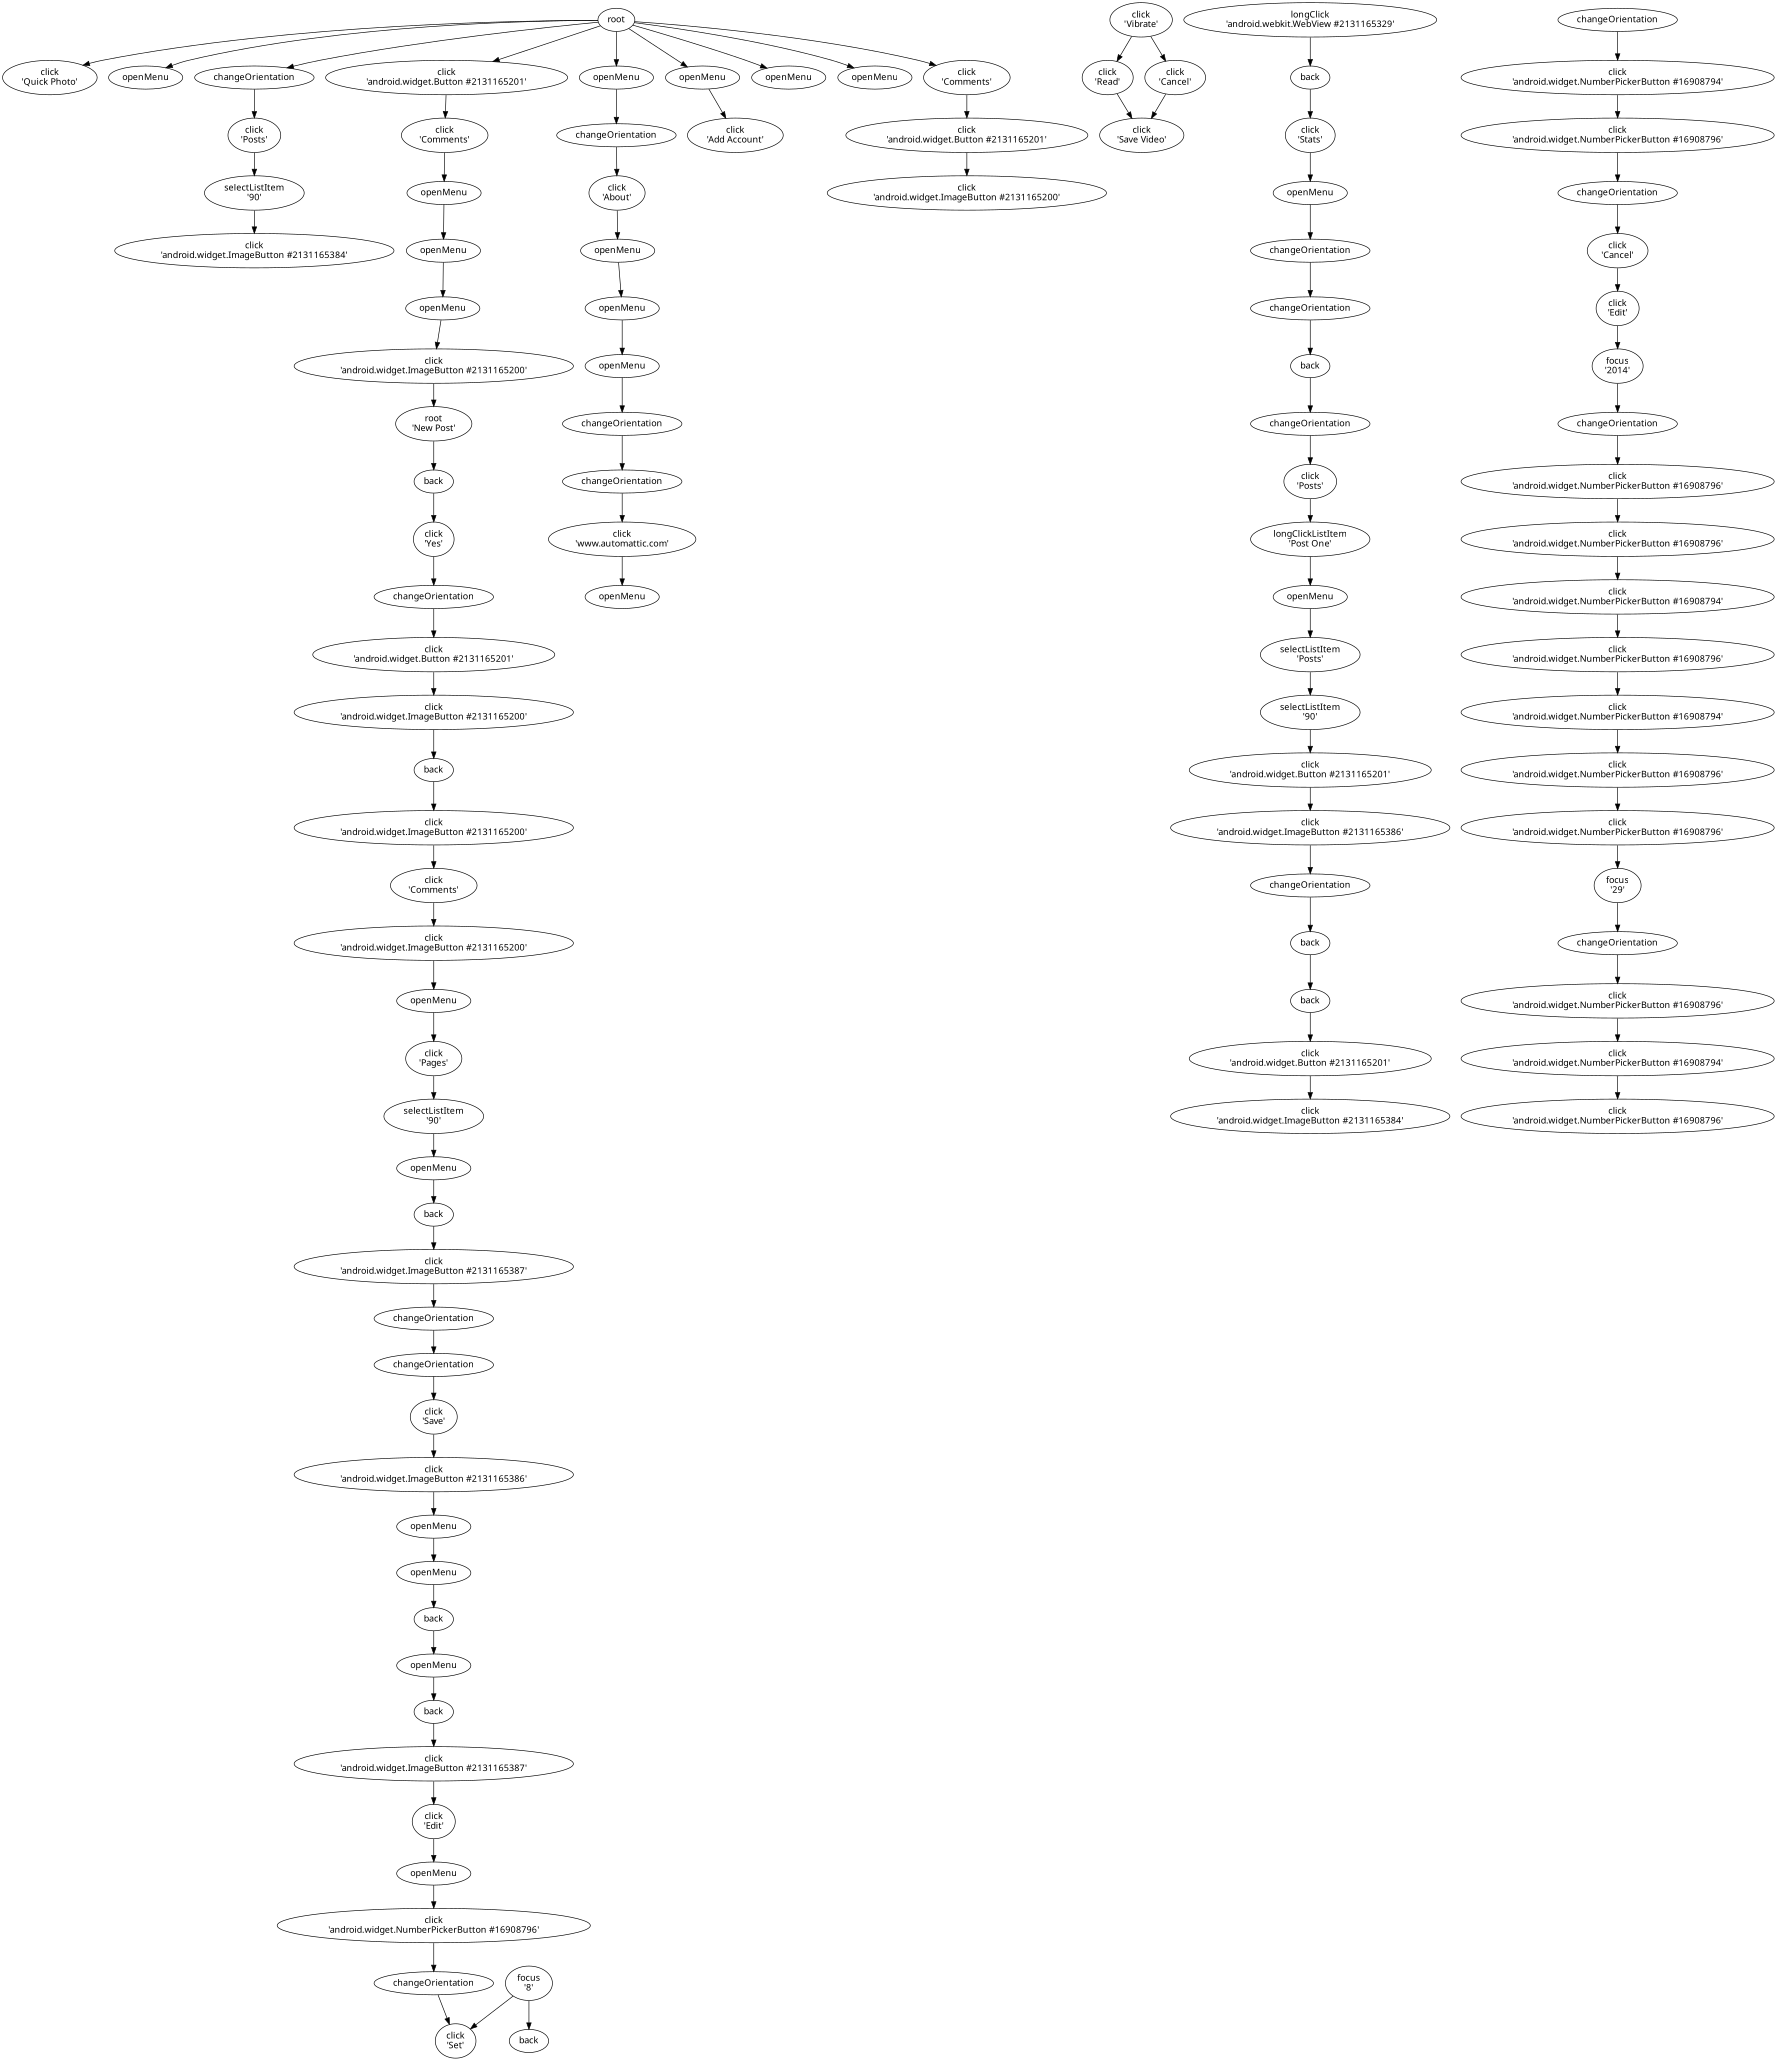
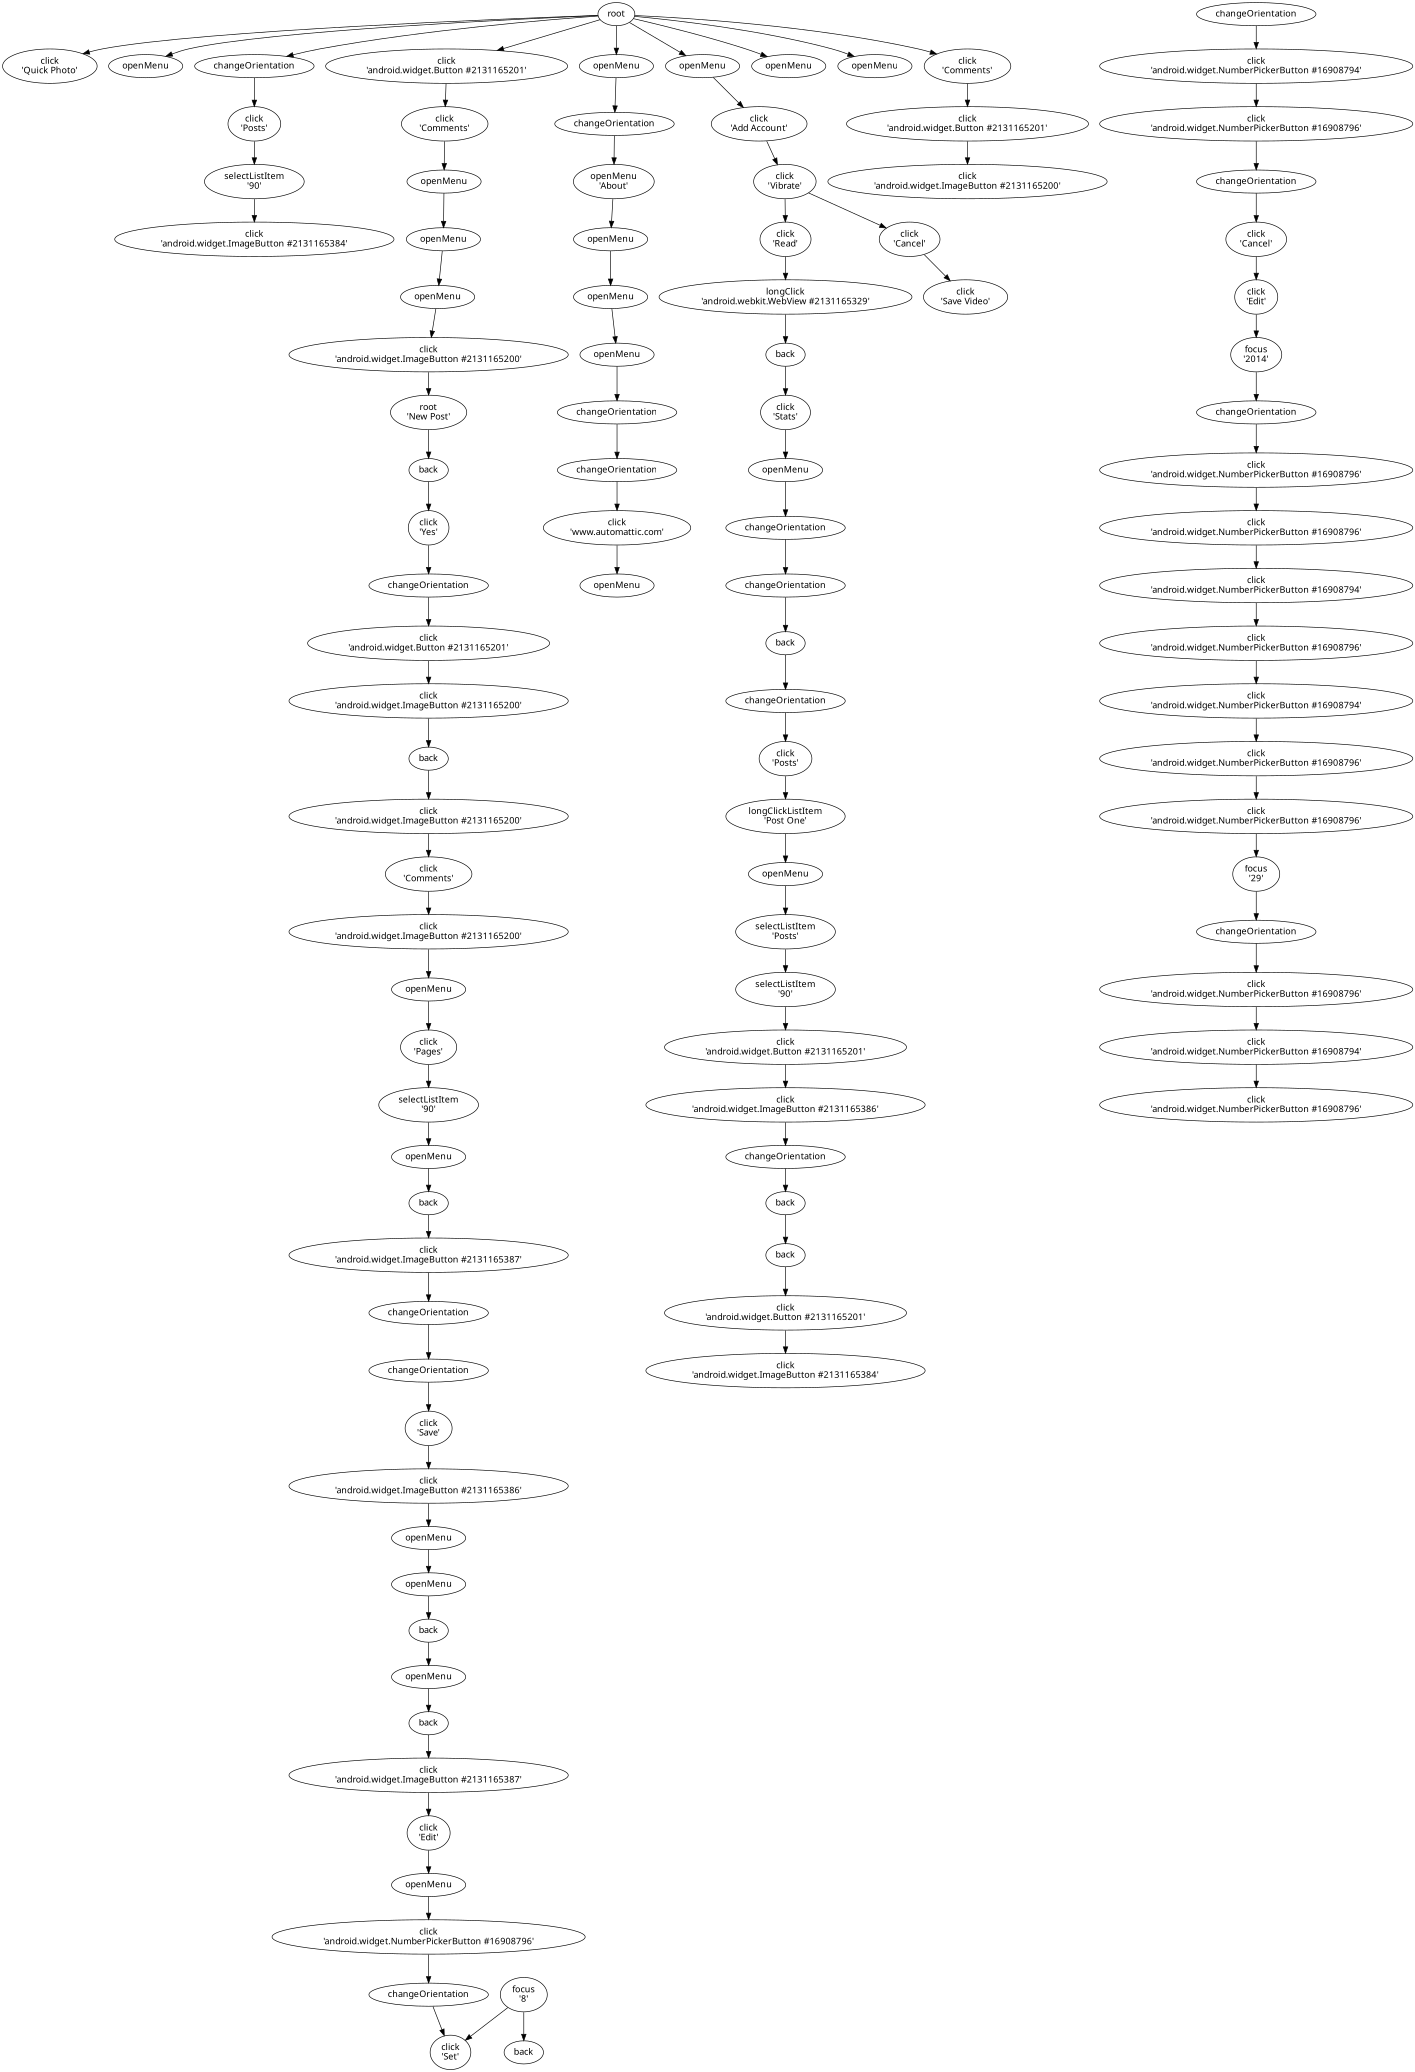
(1123, 103) -> (785, 265)
none -> (771, 150)
(617, 193) -> (614, 182)
